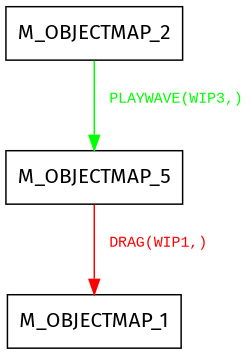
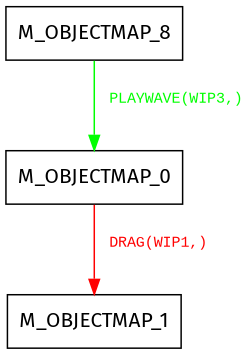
(94, 33) -> (94, 33)
(94, 177) -> (94, 177)
